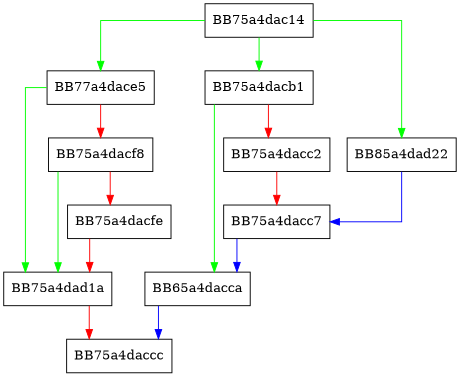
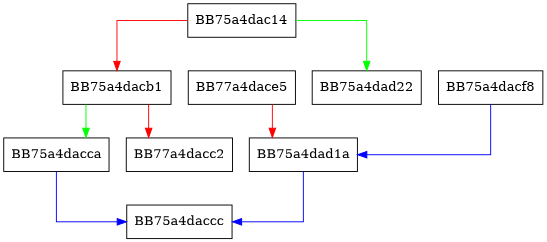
(132, 21) -> none
(259, 49) -> (132, 21)
(101, 116) -> none
(277, 155) -> (179, 155)
(402, 155) -> (367, 88)
(25, 165) -> (272, 116)
(58, 217) -> (454, 155)
(119, 222) -> none
(277, 222) -> none
(198, 289) -> (56, 155)
(89, 318) -> (298, 222)
